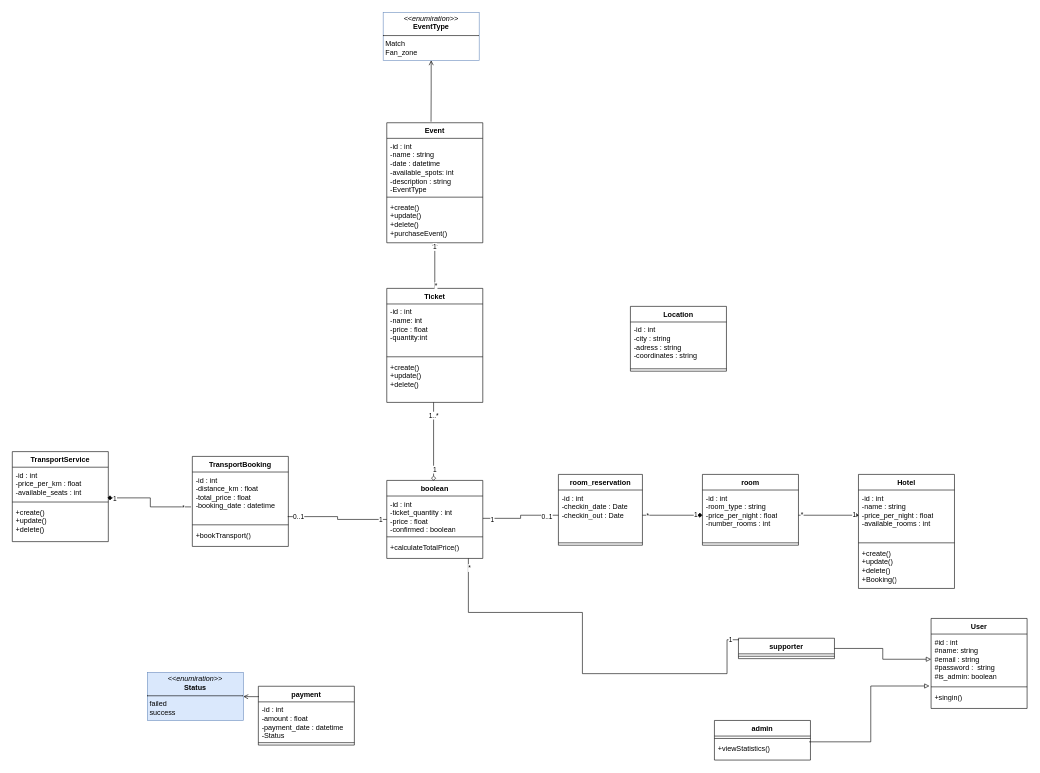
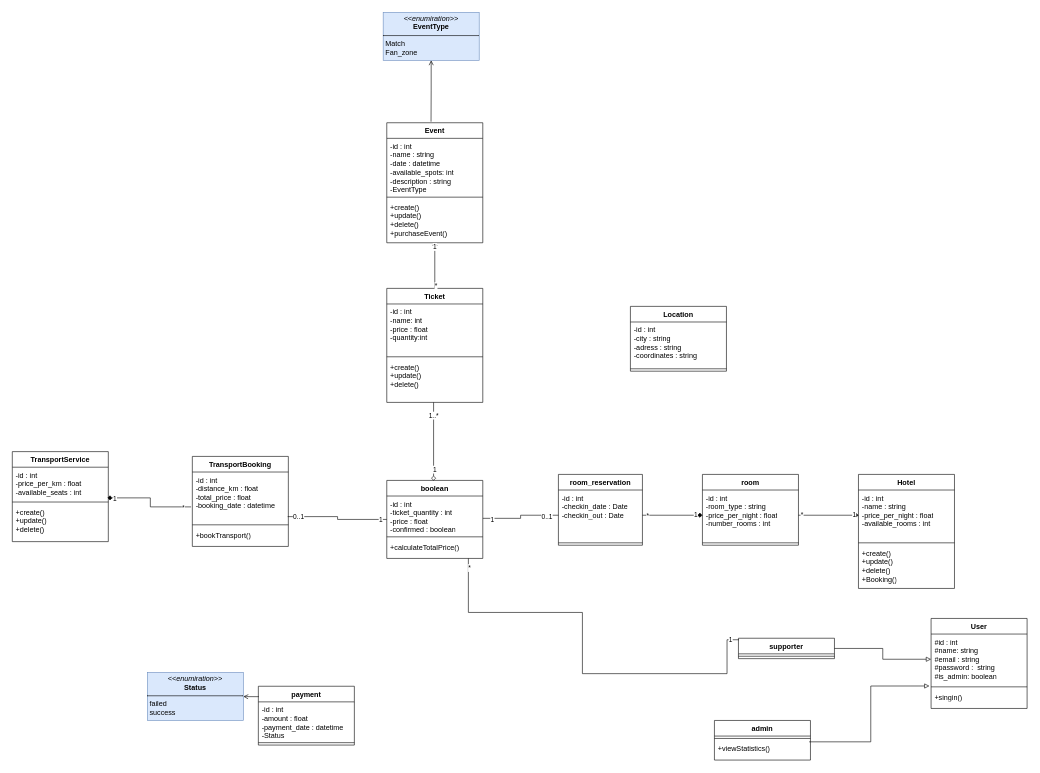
(431, 36) -> (431, 36)
